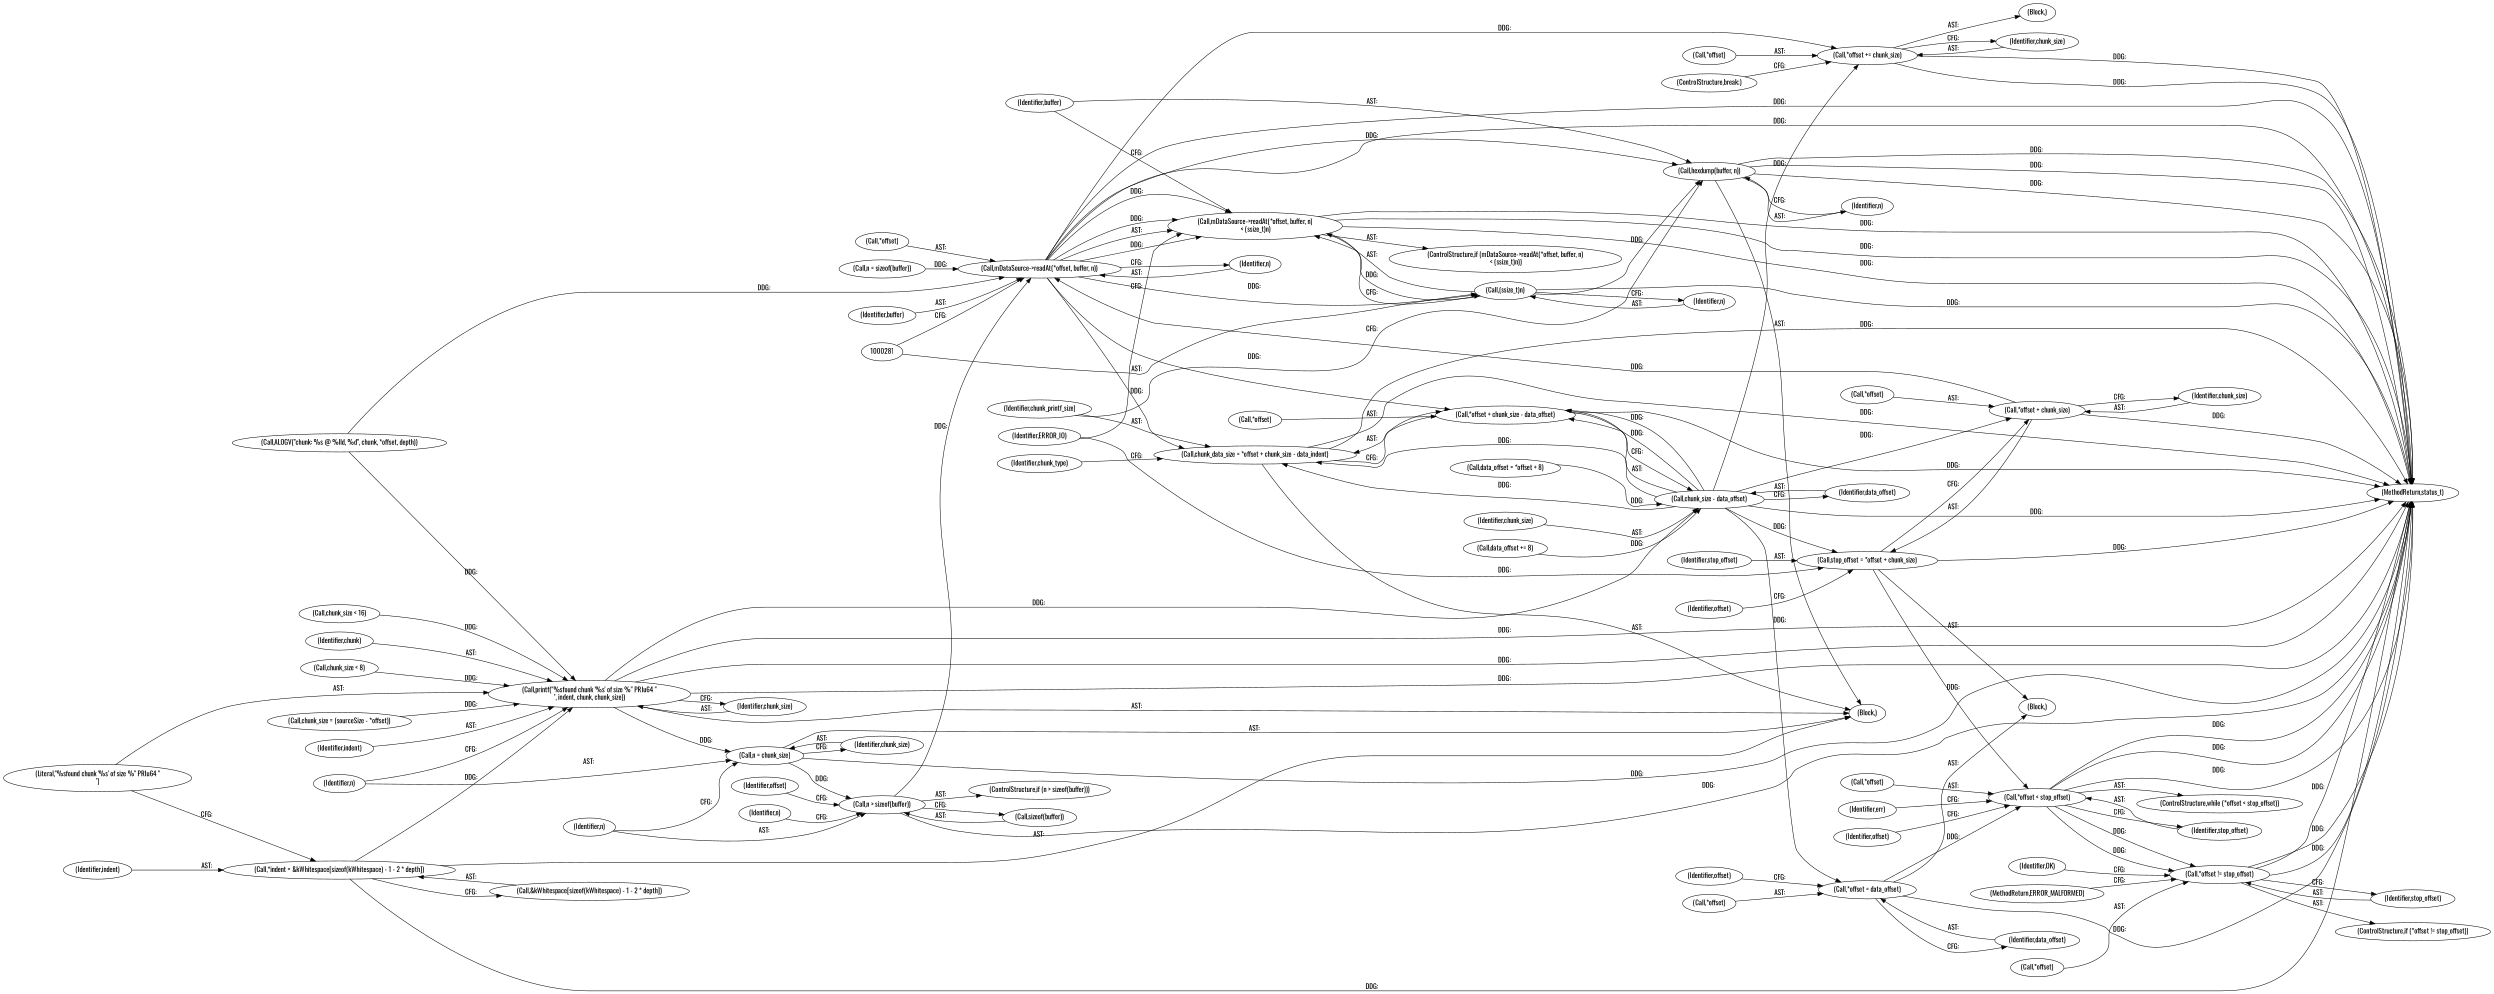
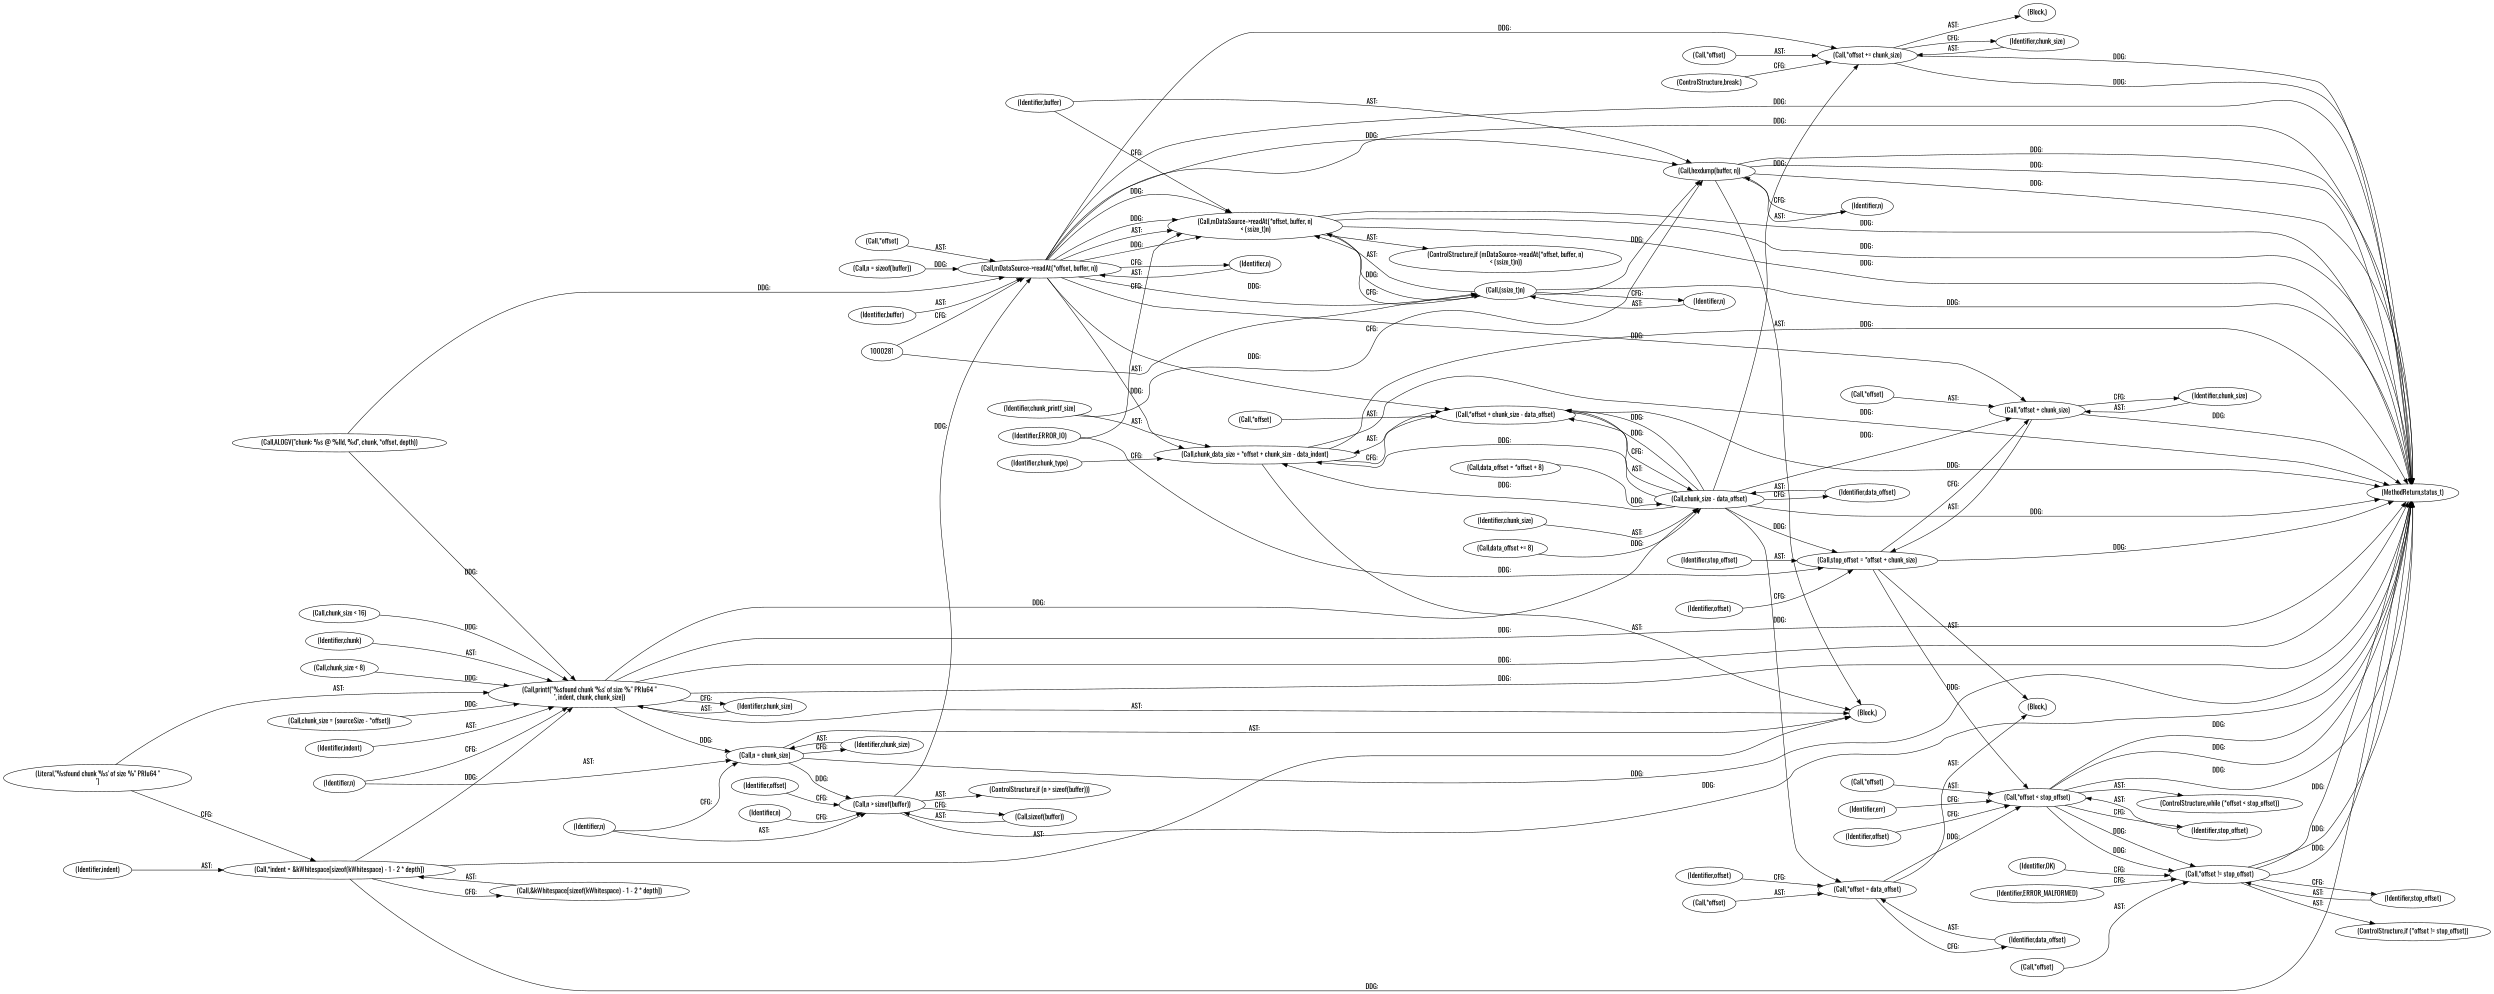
(1534, 361) -> (1544, 334)
(2037, 894) -> (2037, 894)
(2277, 902) -> none
